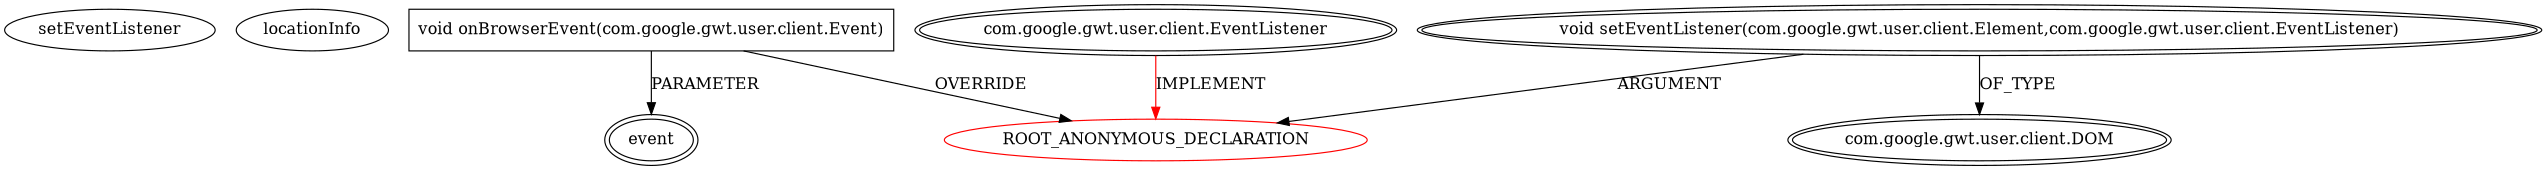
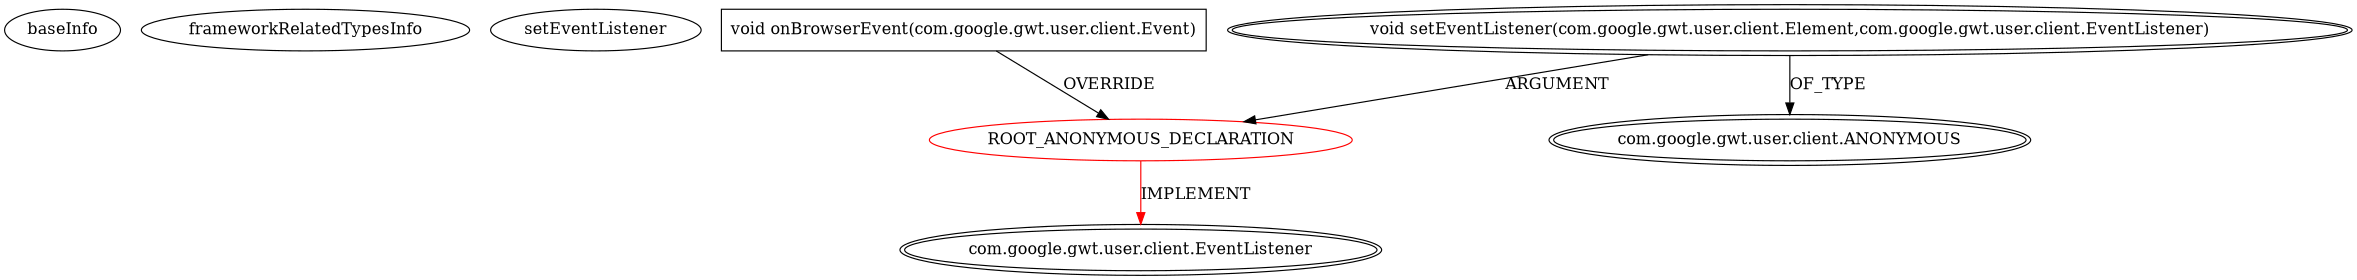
none -> (63, 30)
none -> (305, 30)
(312, 30) -> none
(1156, 81) -> (1141, 187)
(651, 140) -> none
(1980, 140) -> (1790, 140)
